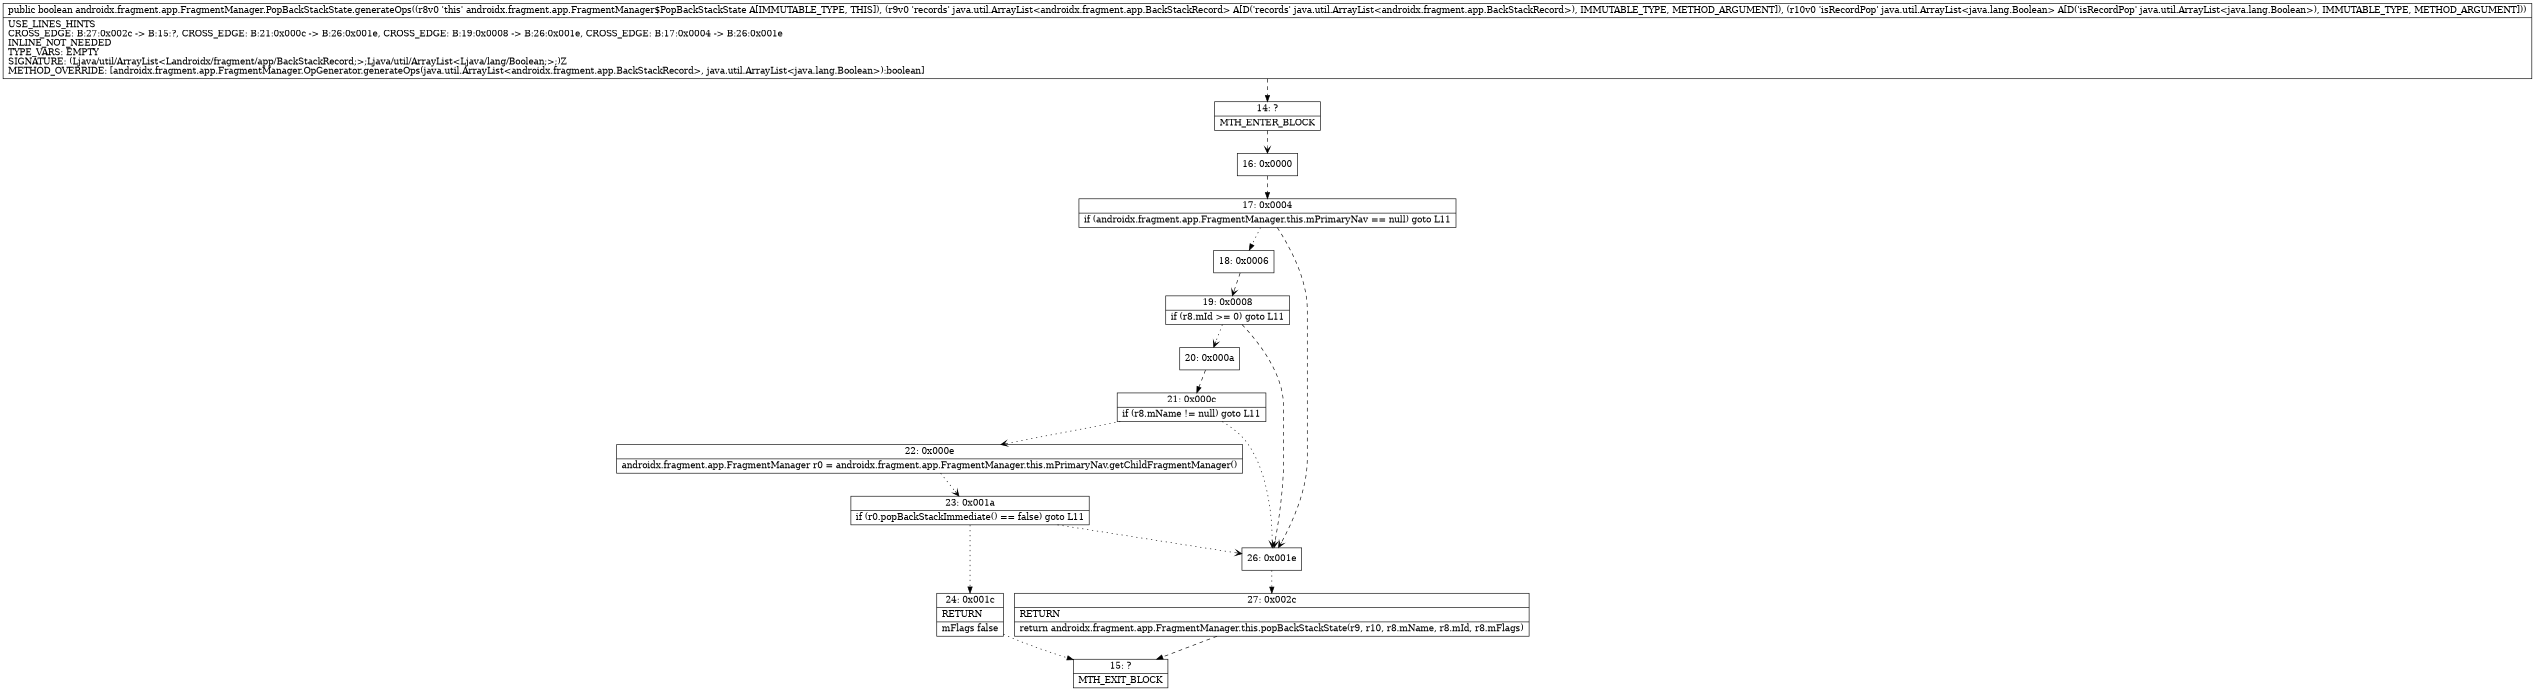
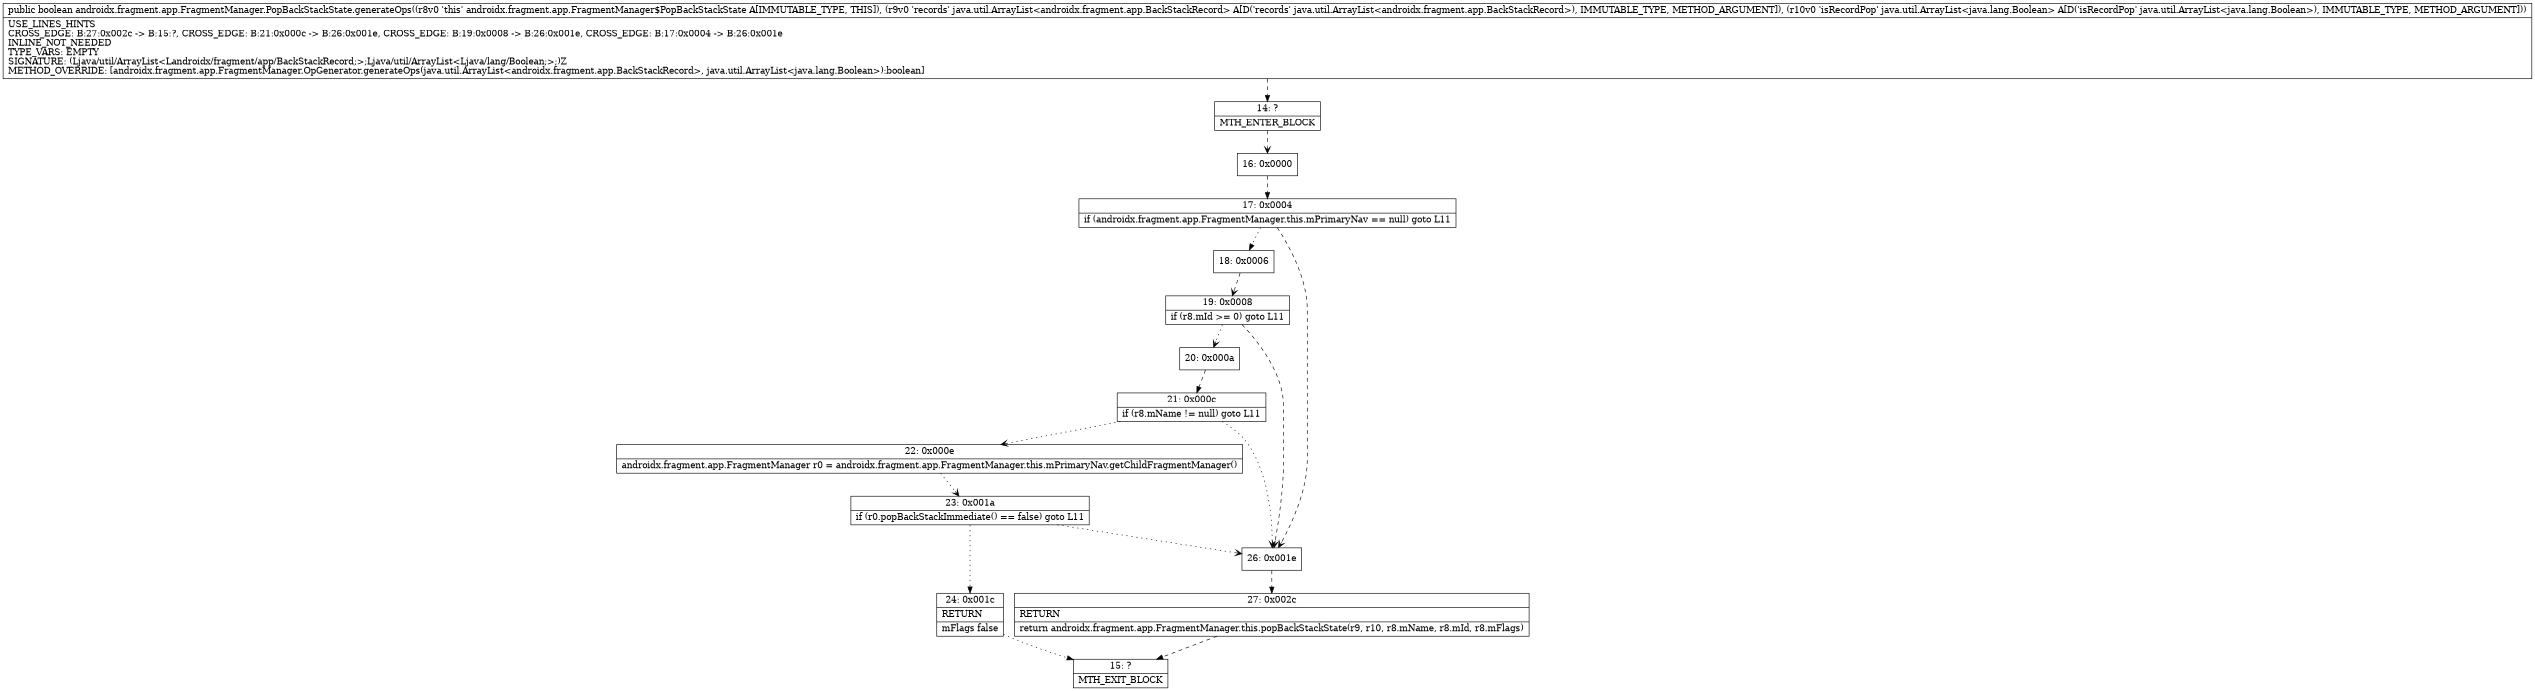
(1272, 579) -> (1272, 579)
